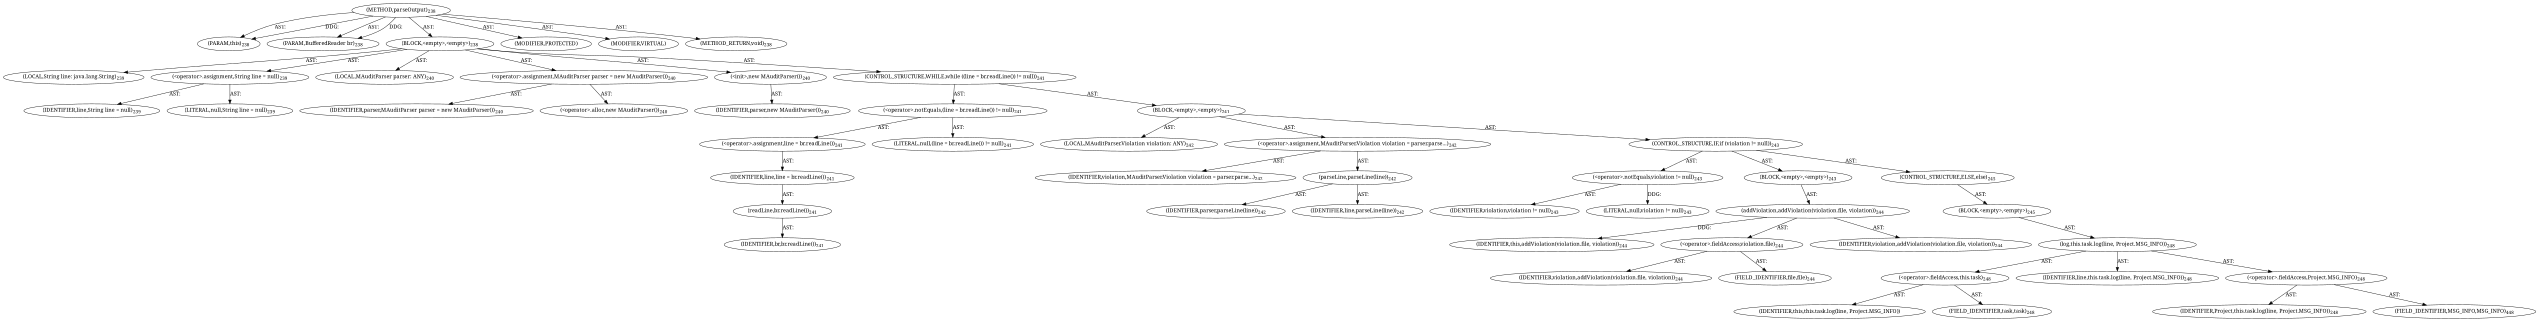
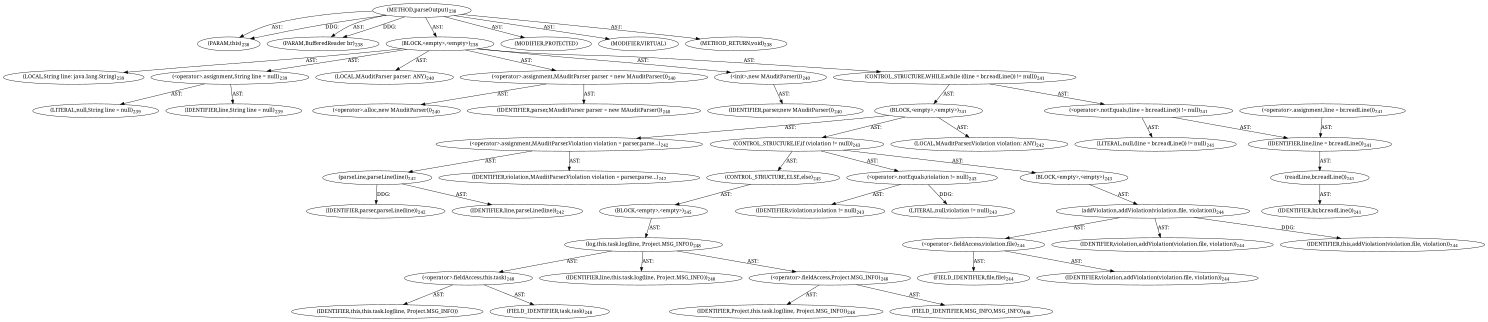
(869, 127) -> (1228, 127)
(1302, 194) -> (384, 194)
